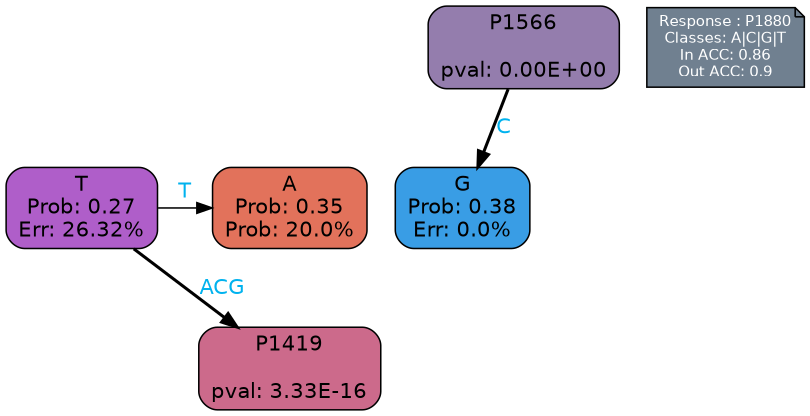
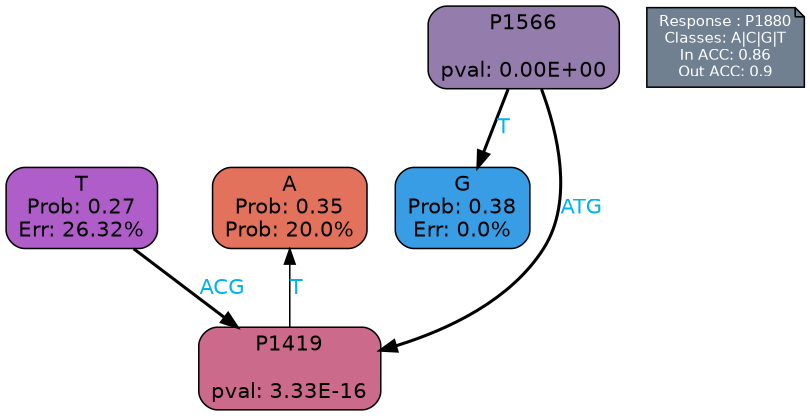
(504, 128) -> (504, 128)
(177, 208) -> (290, 296)
none -> (539, 255)
